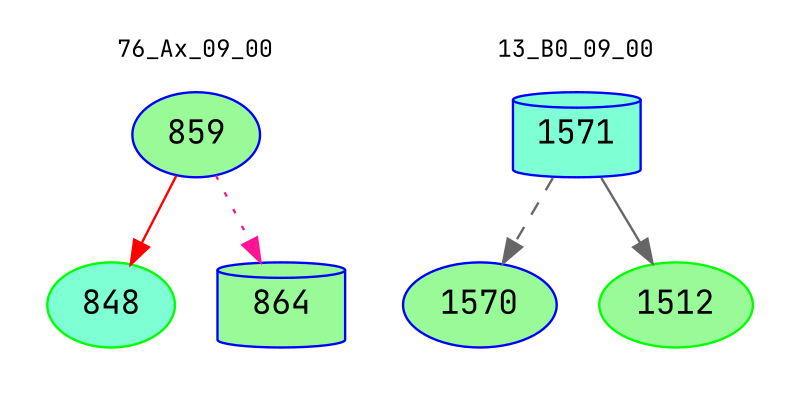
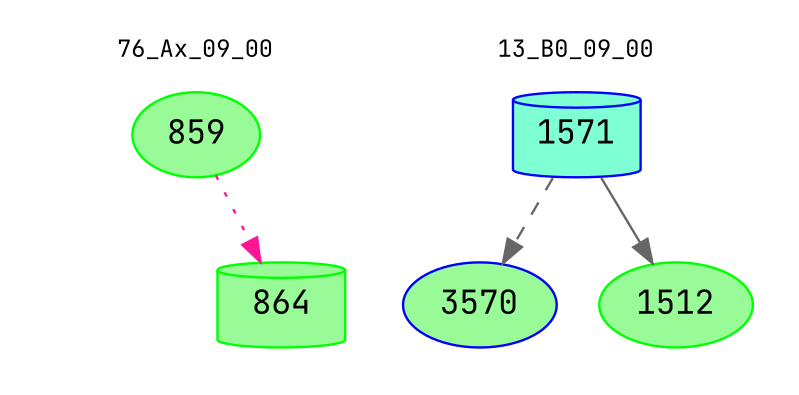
(196, 135) -> (196, 135)
(111, 305) -> none
(281, 305) -> (281, 305)
(480, 305) -> (480, 305)
